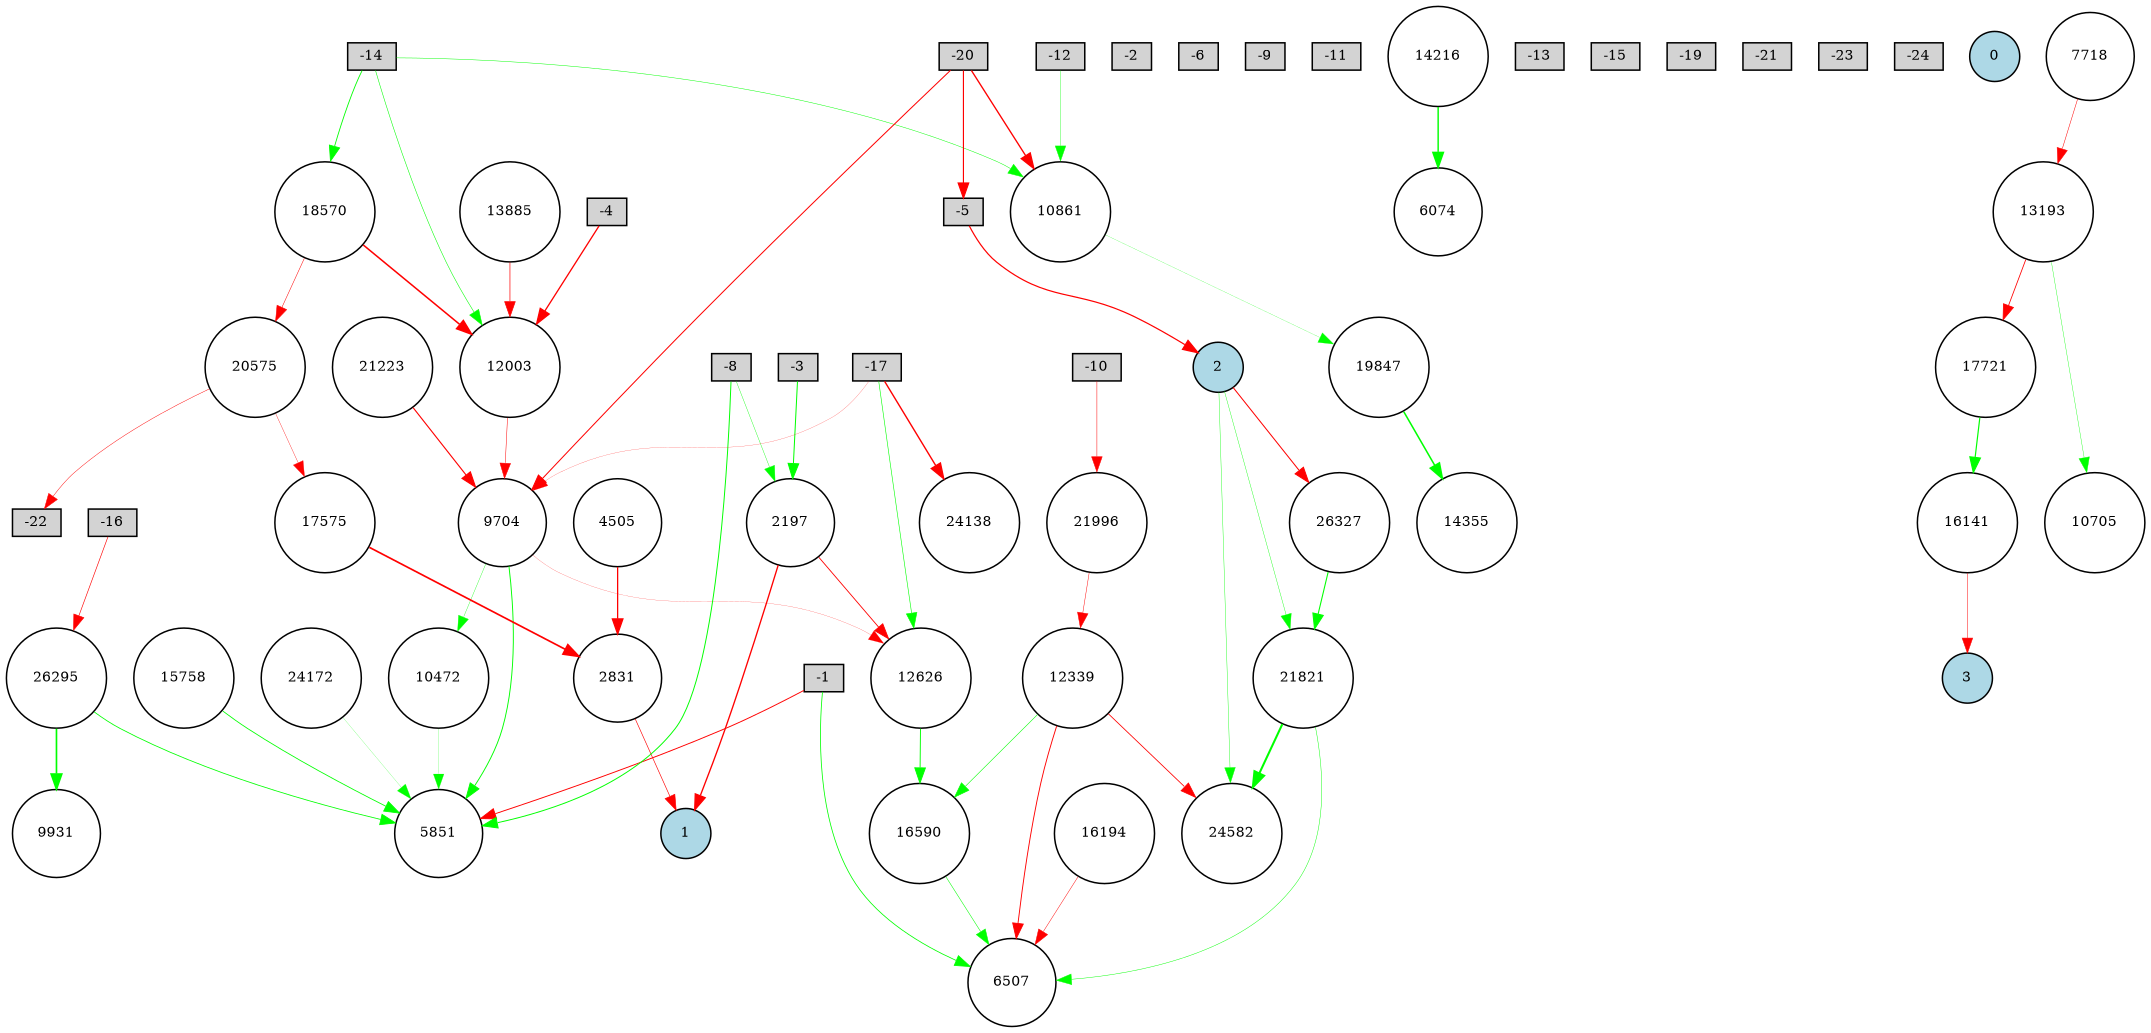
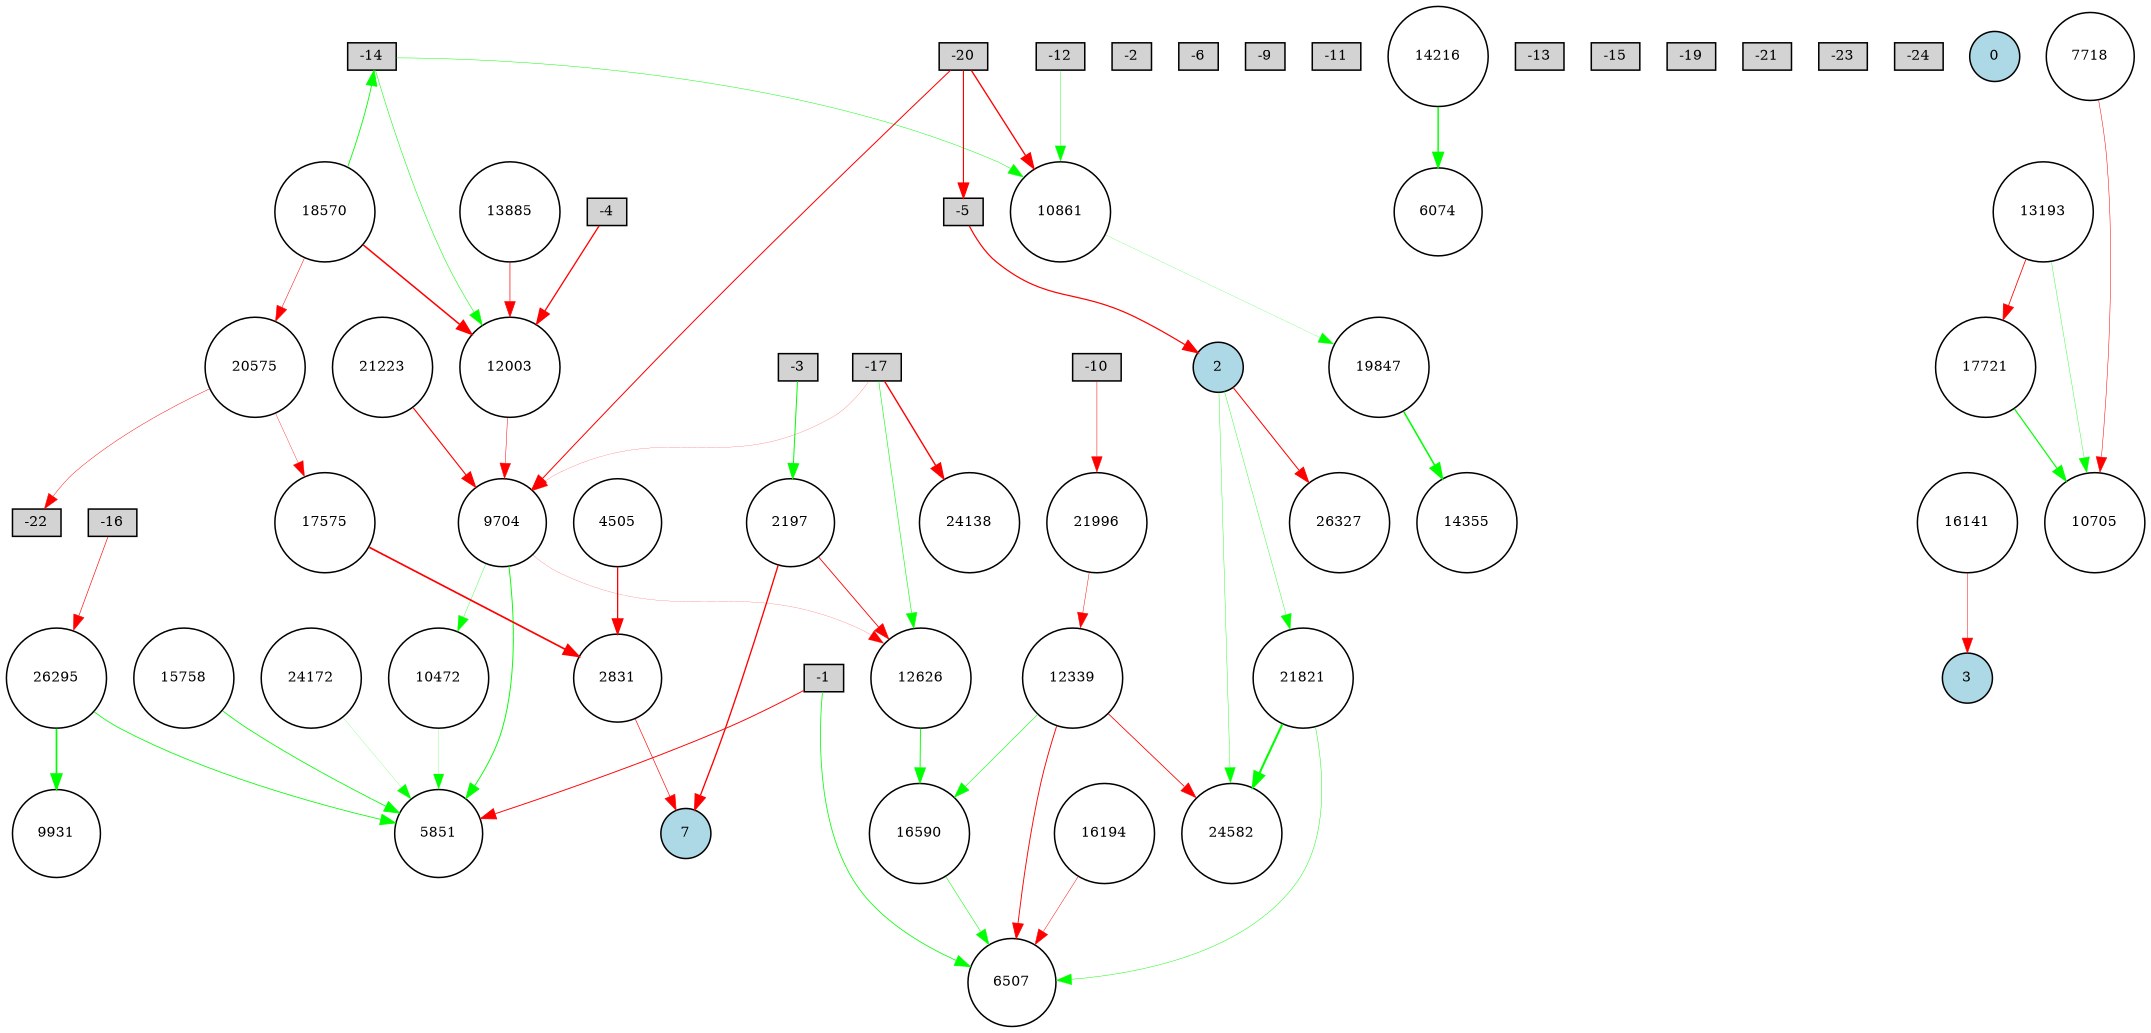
(347, 108) -> (361, 126)
(2070, 124) -> (2111, 278)
(731, 367) -> none
(1977, 437) -> (2036, 439)
(1323, 593) -> none
(686, 834) -> (686, 834)
